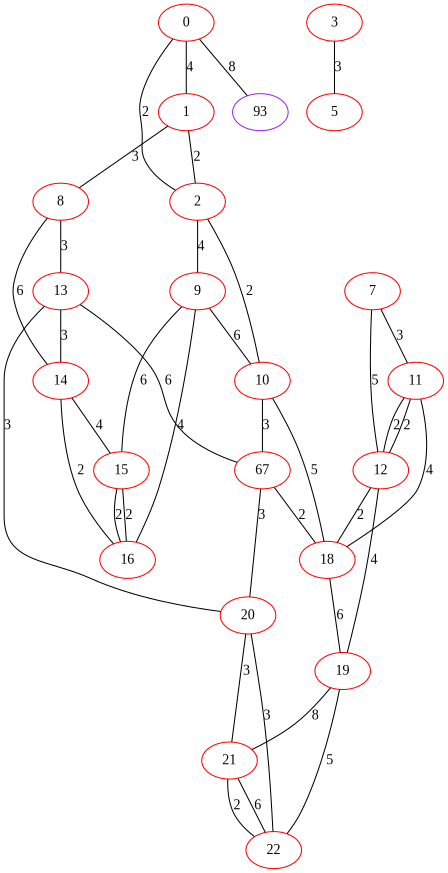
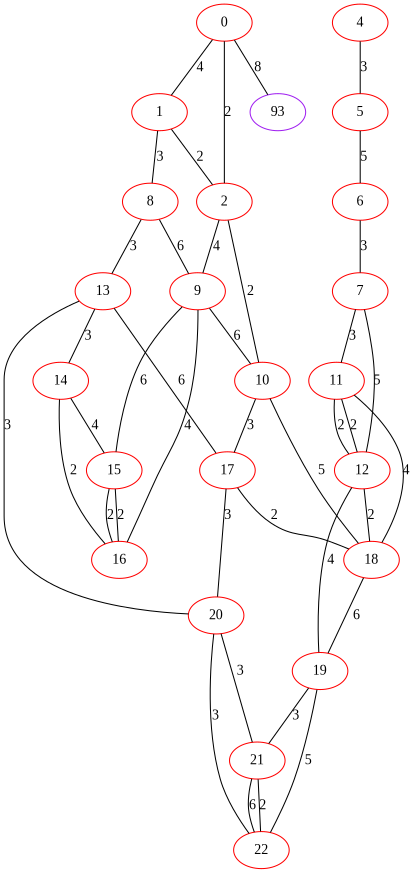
(334, 23) -> (360, 23)
none -> (360, 202)
(13, 291) -> (174, 247)
(262, 470) -> (227, 470)
(315, 716) -> (296, 716)
